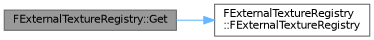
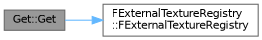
(90, 20) -> (35, 20)
